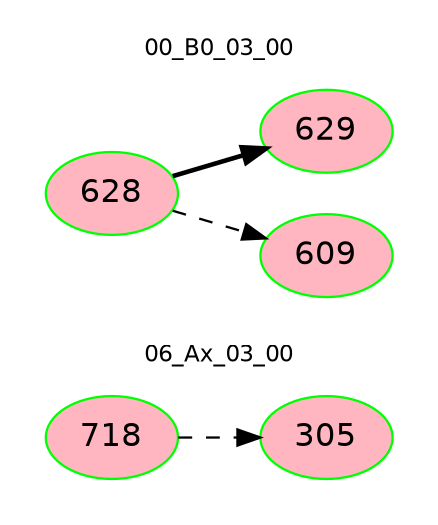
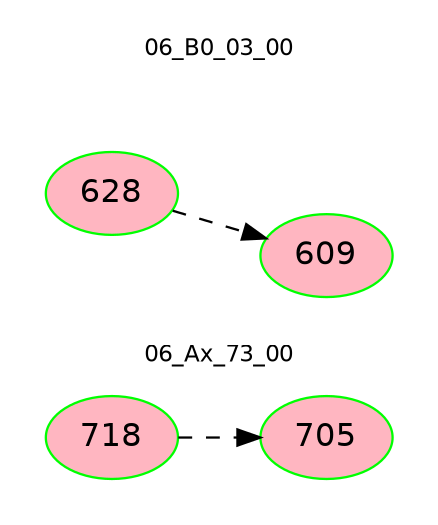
(219, 50) -> (219, 50)
(327, 131) -> none
(219, 356) -> (219, 356)
(327, 438) -> (327, 438)
